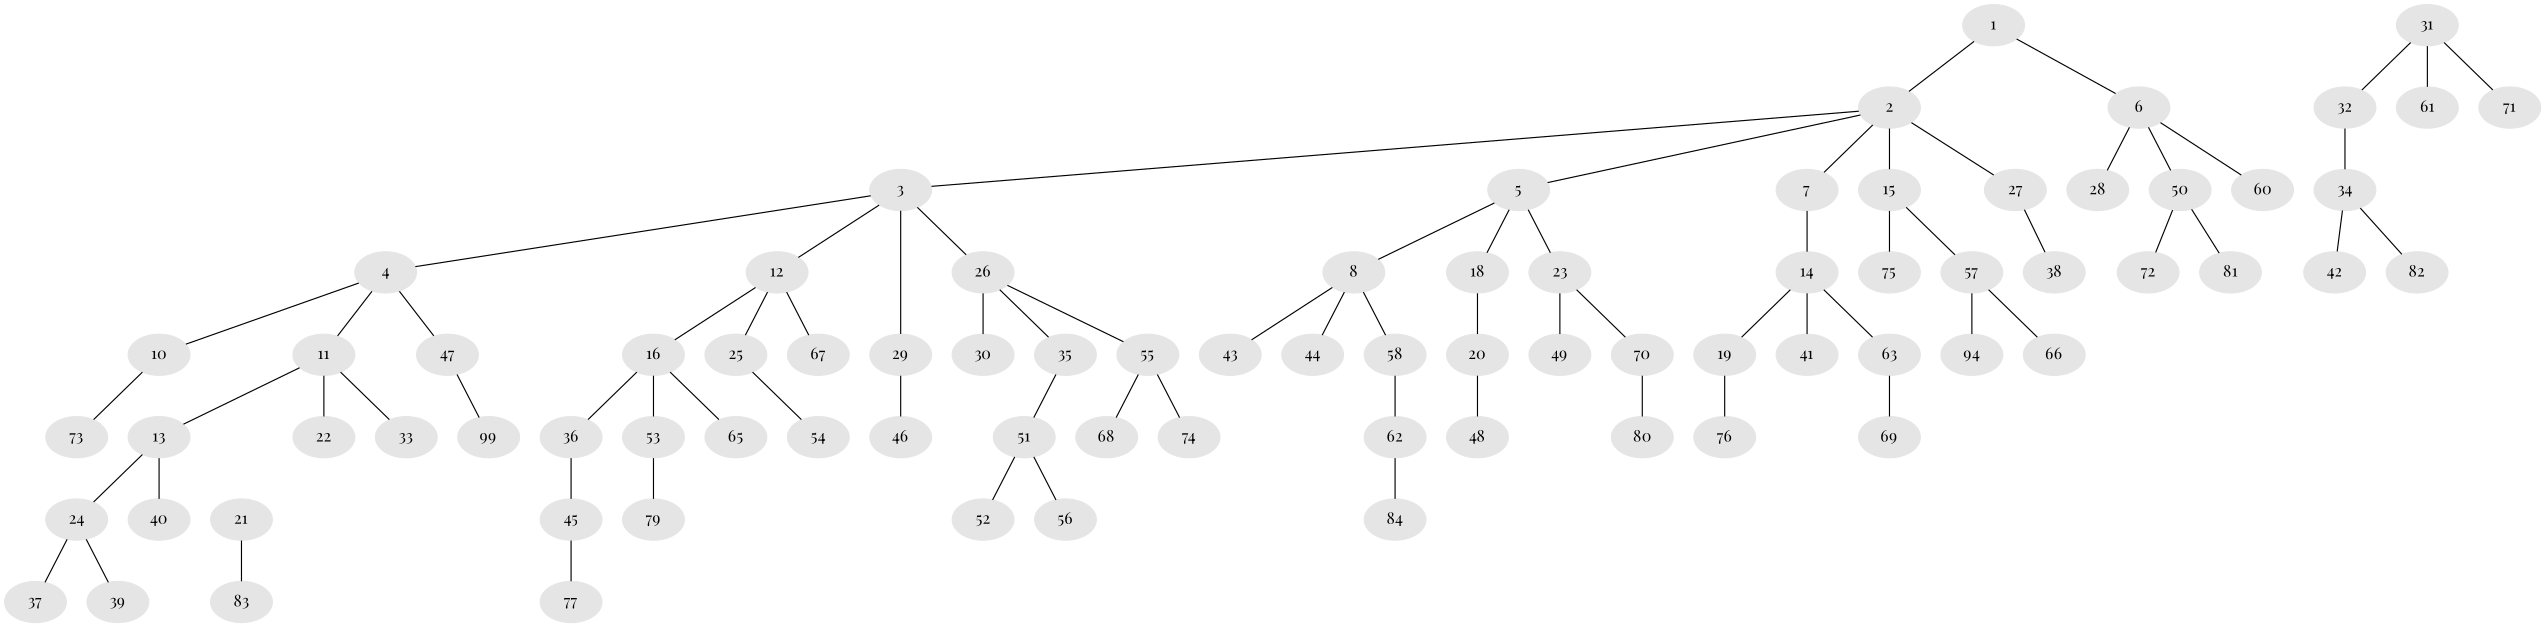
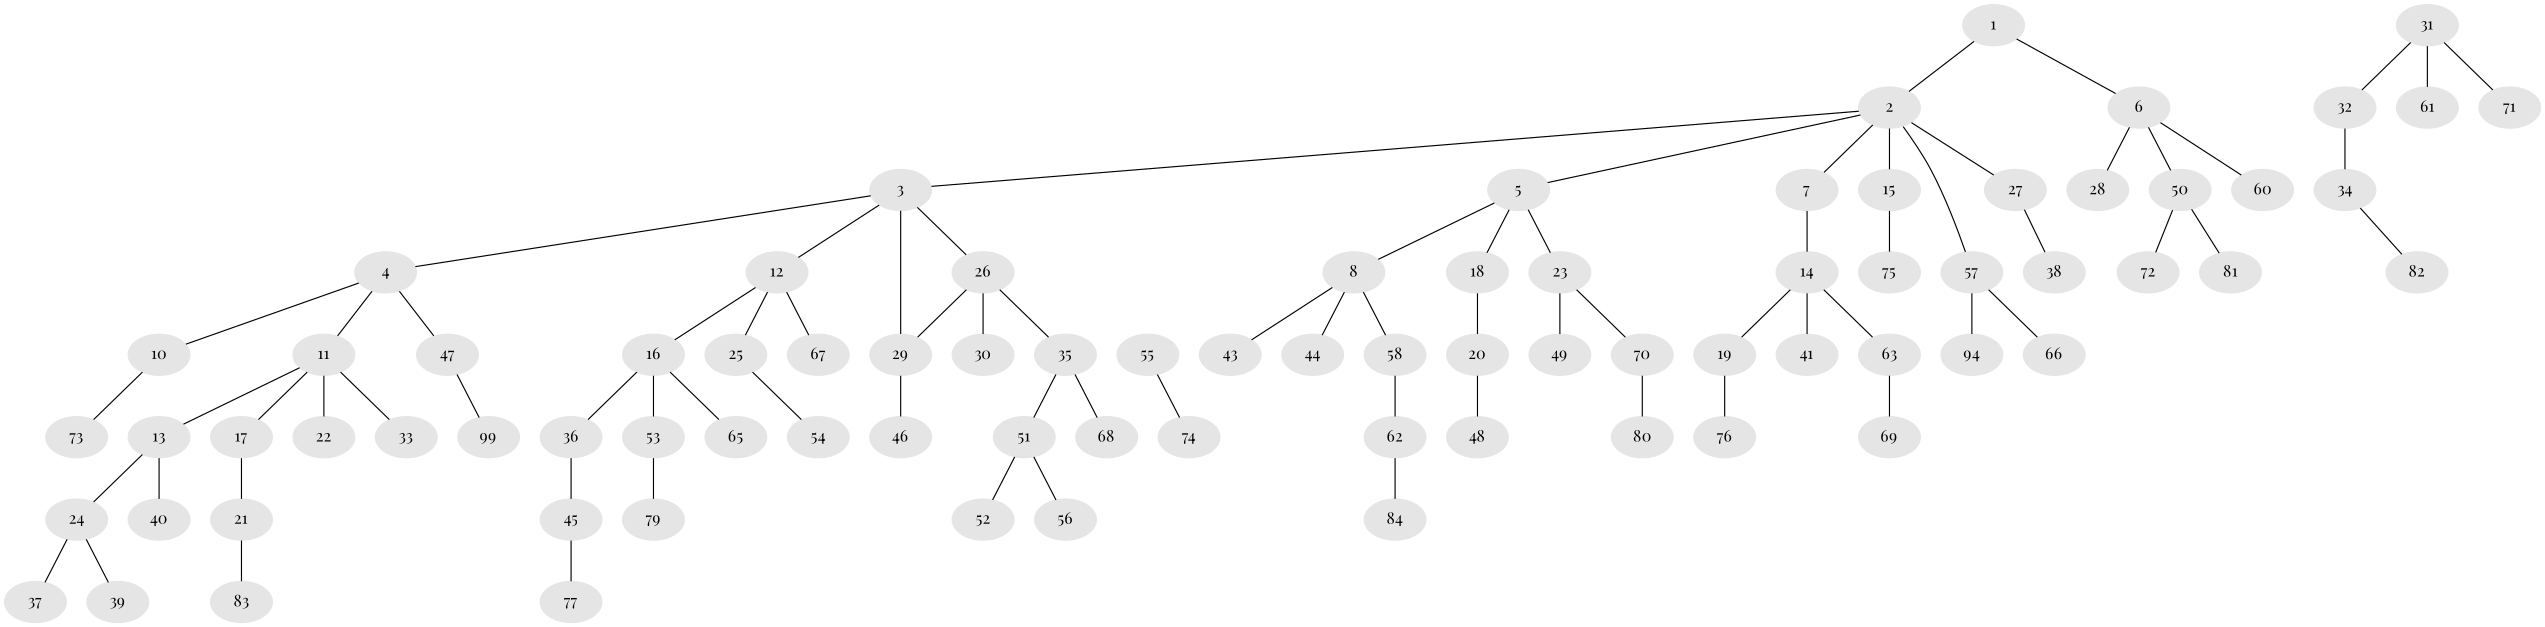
(1931, 231) -> (1939, 187)
(2335, 272) -> none
(1065, 314) -> (942, 313)
(1127, 396) -> (1086, 396)
none -> (241, 437)
